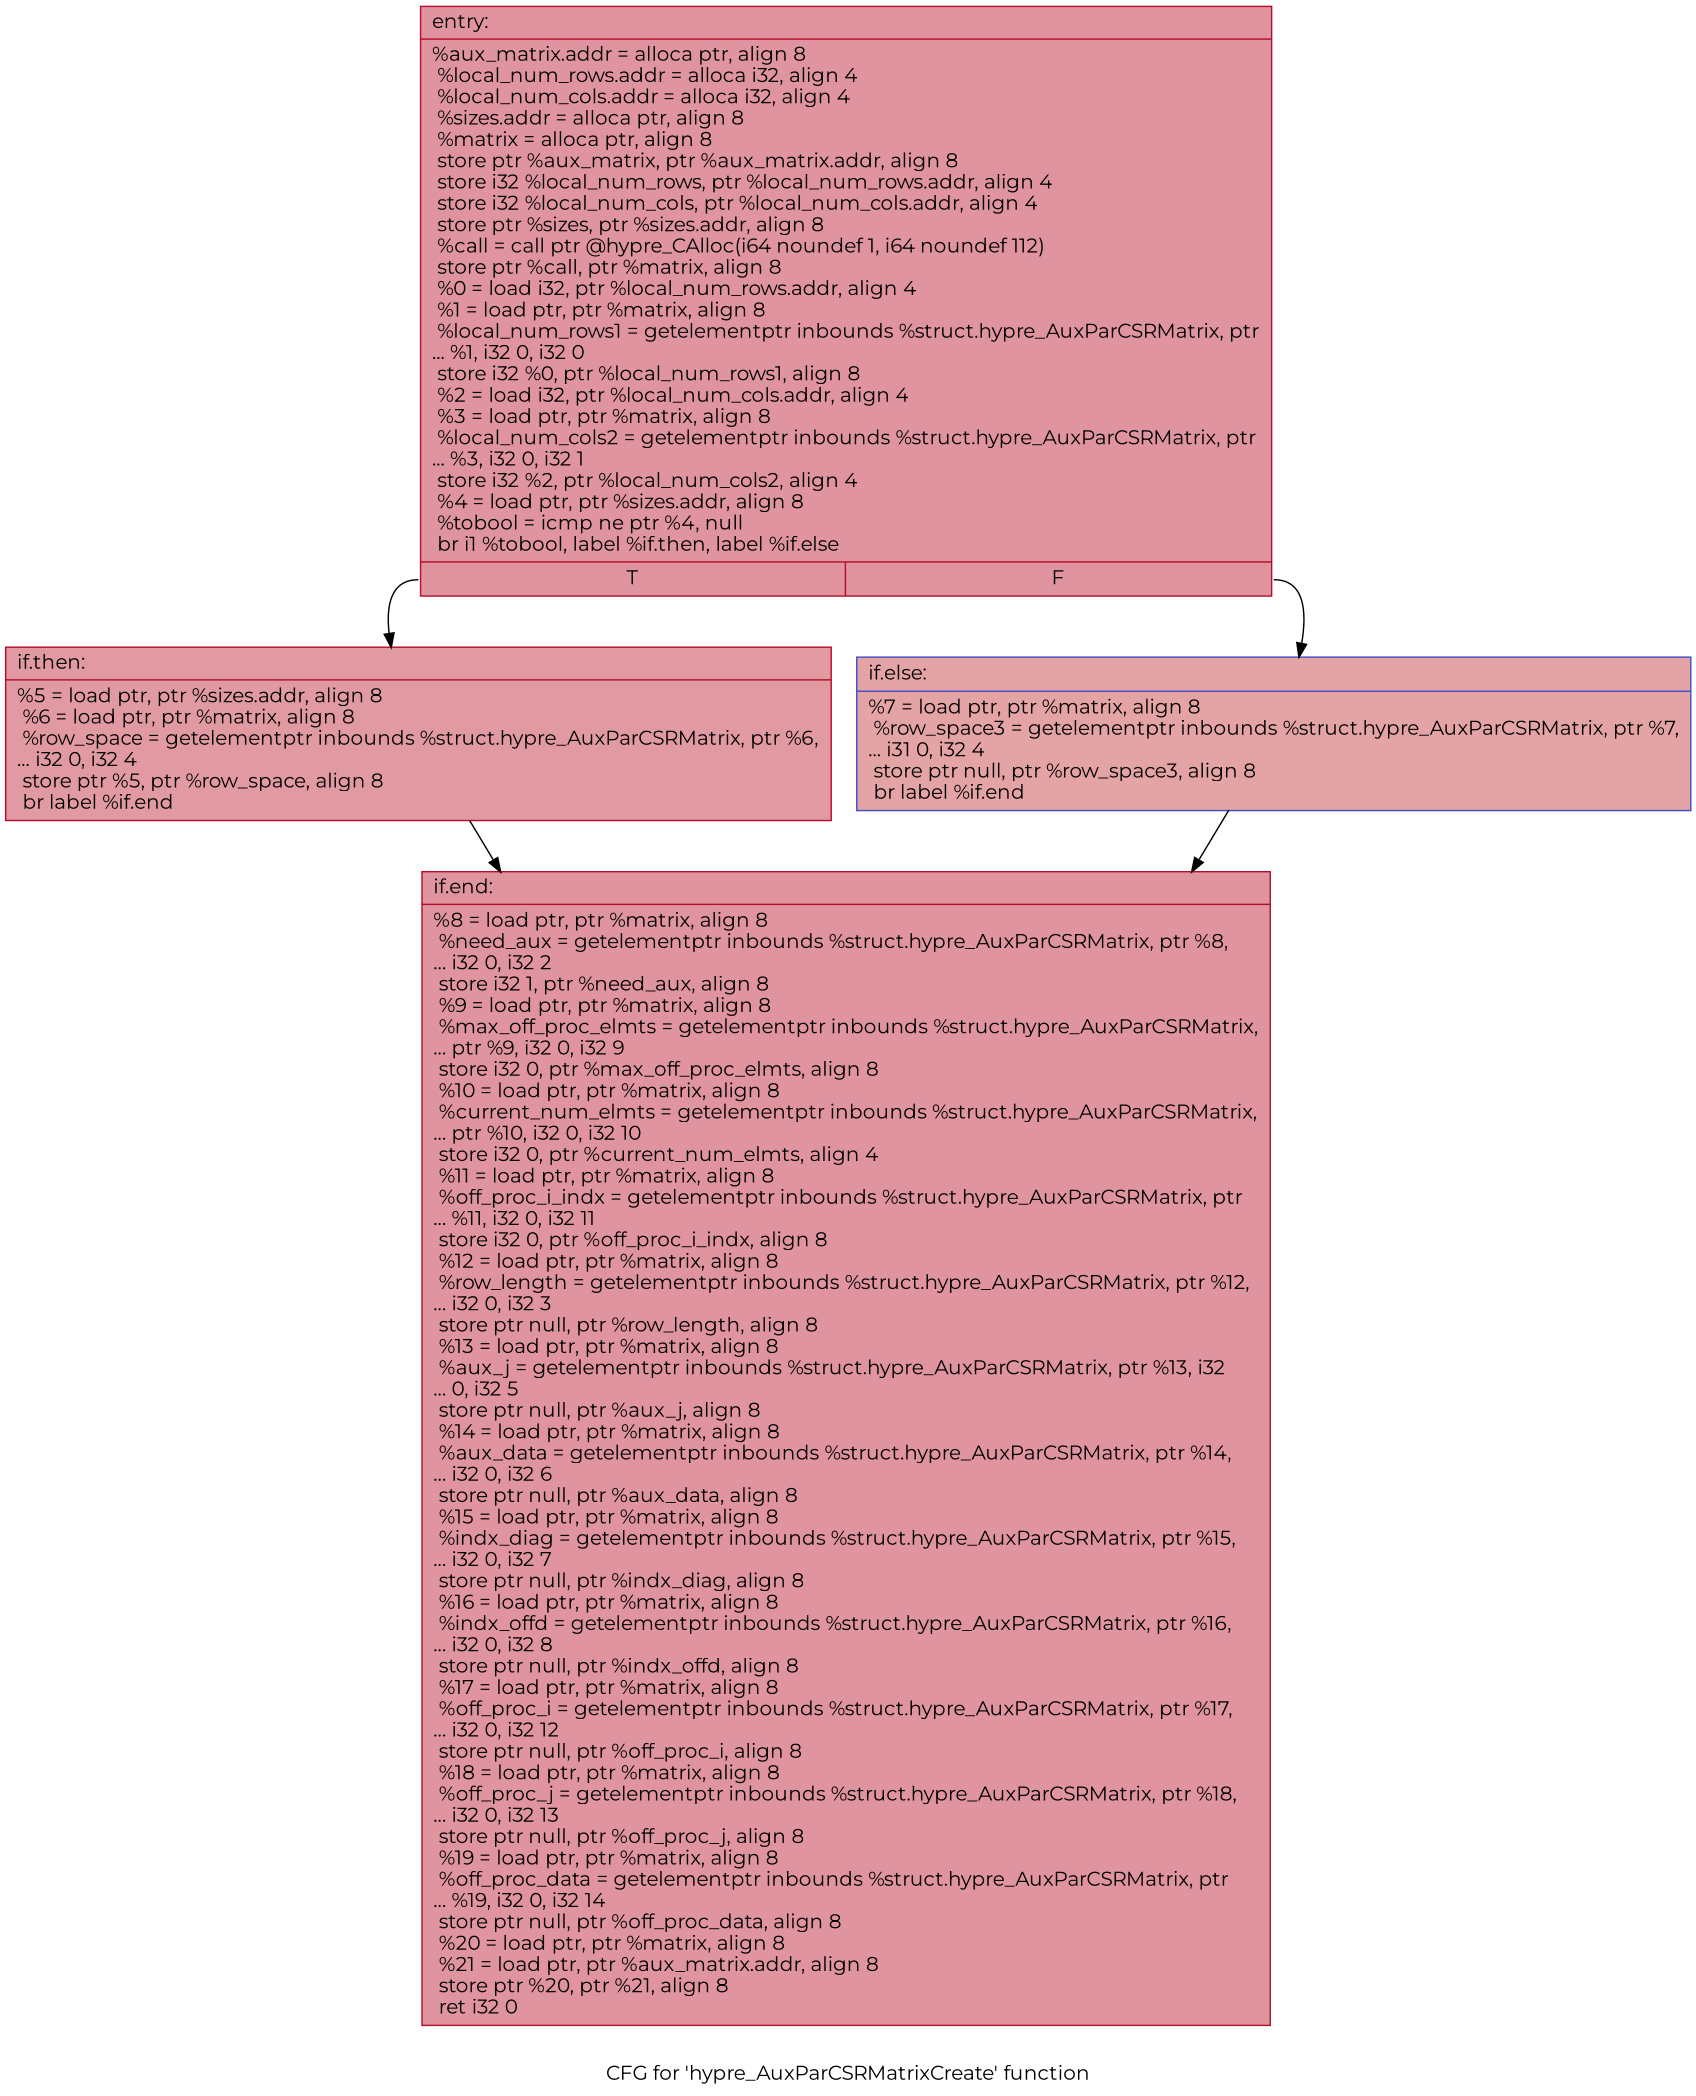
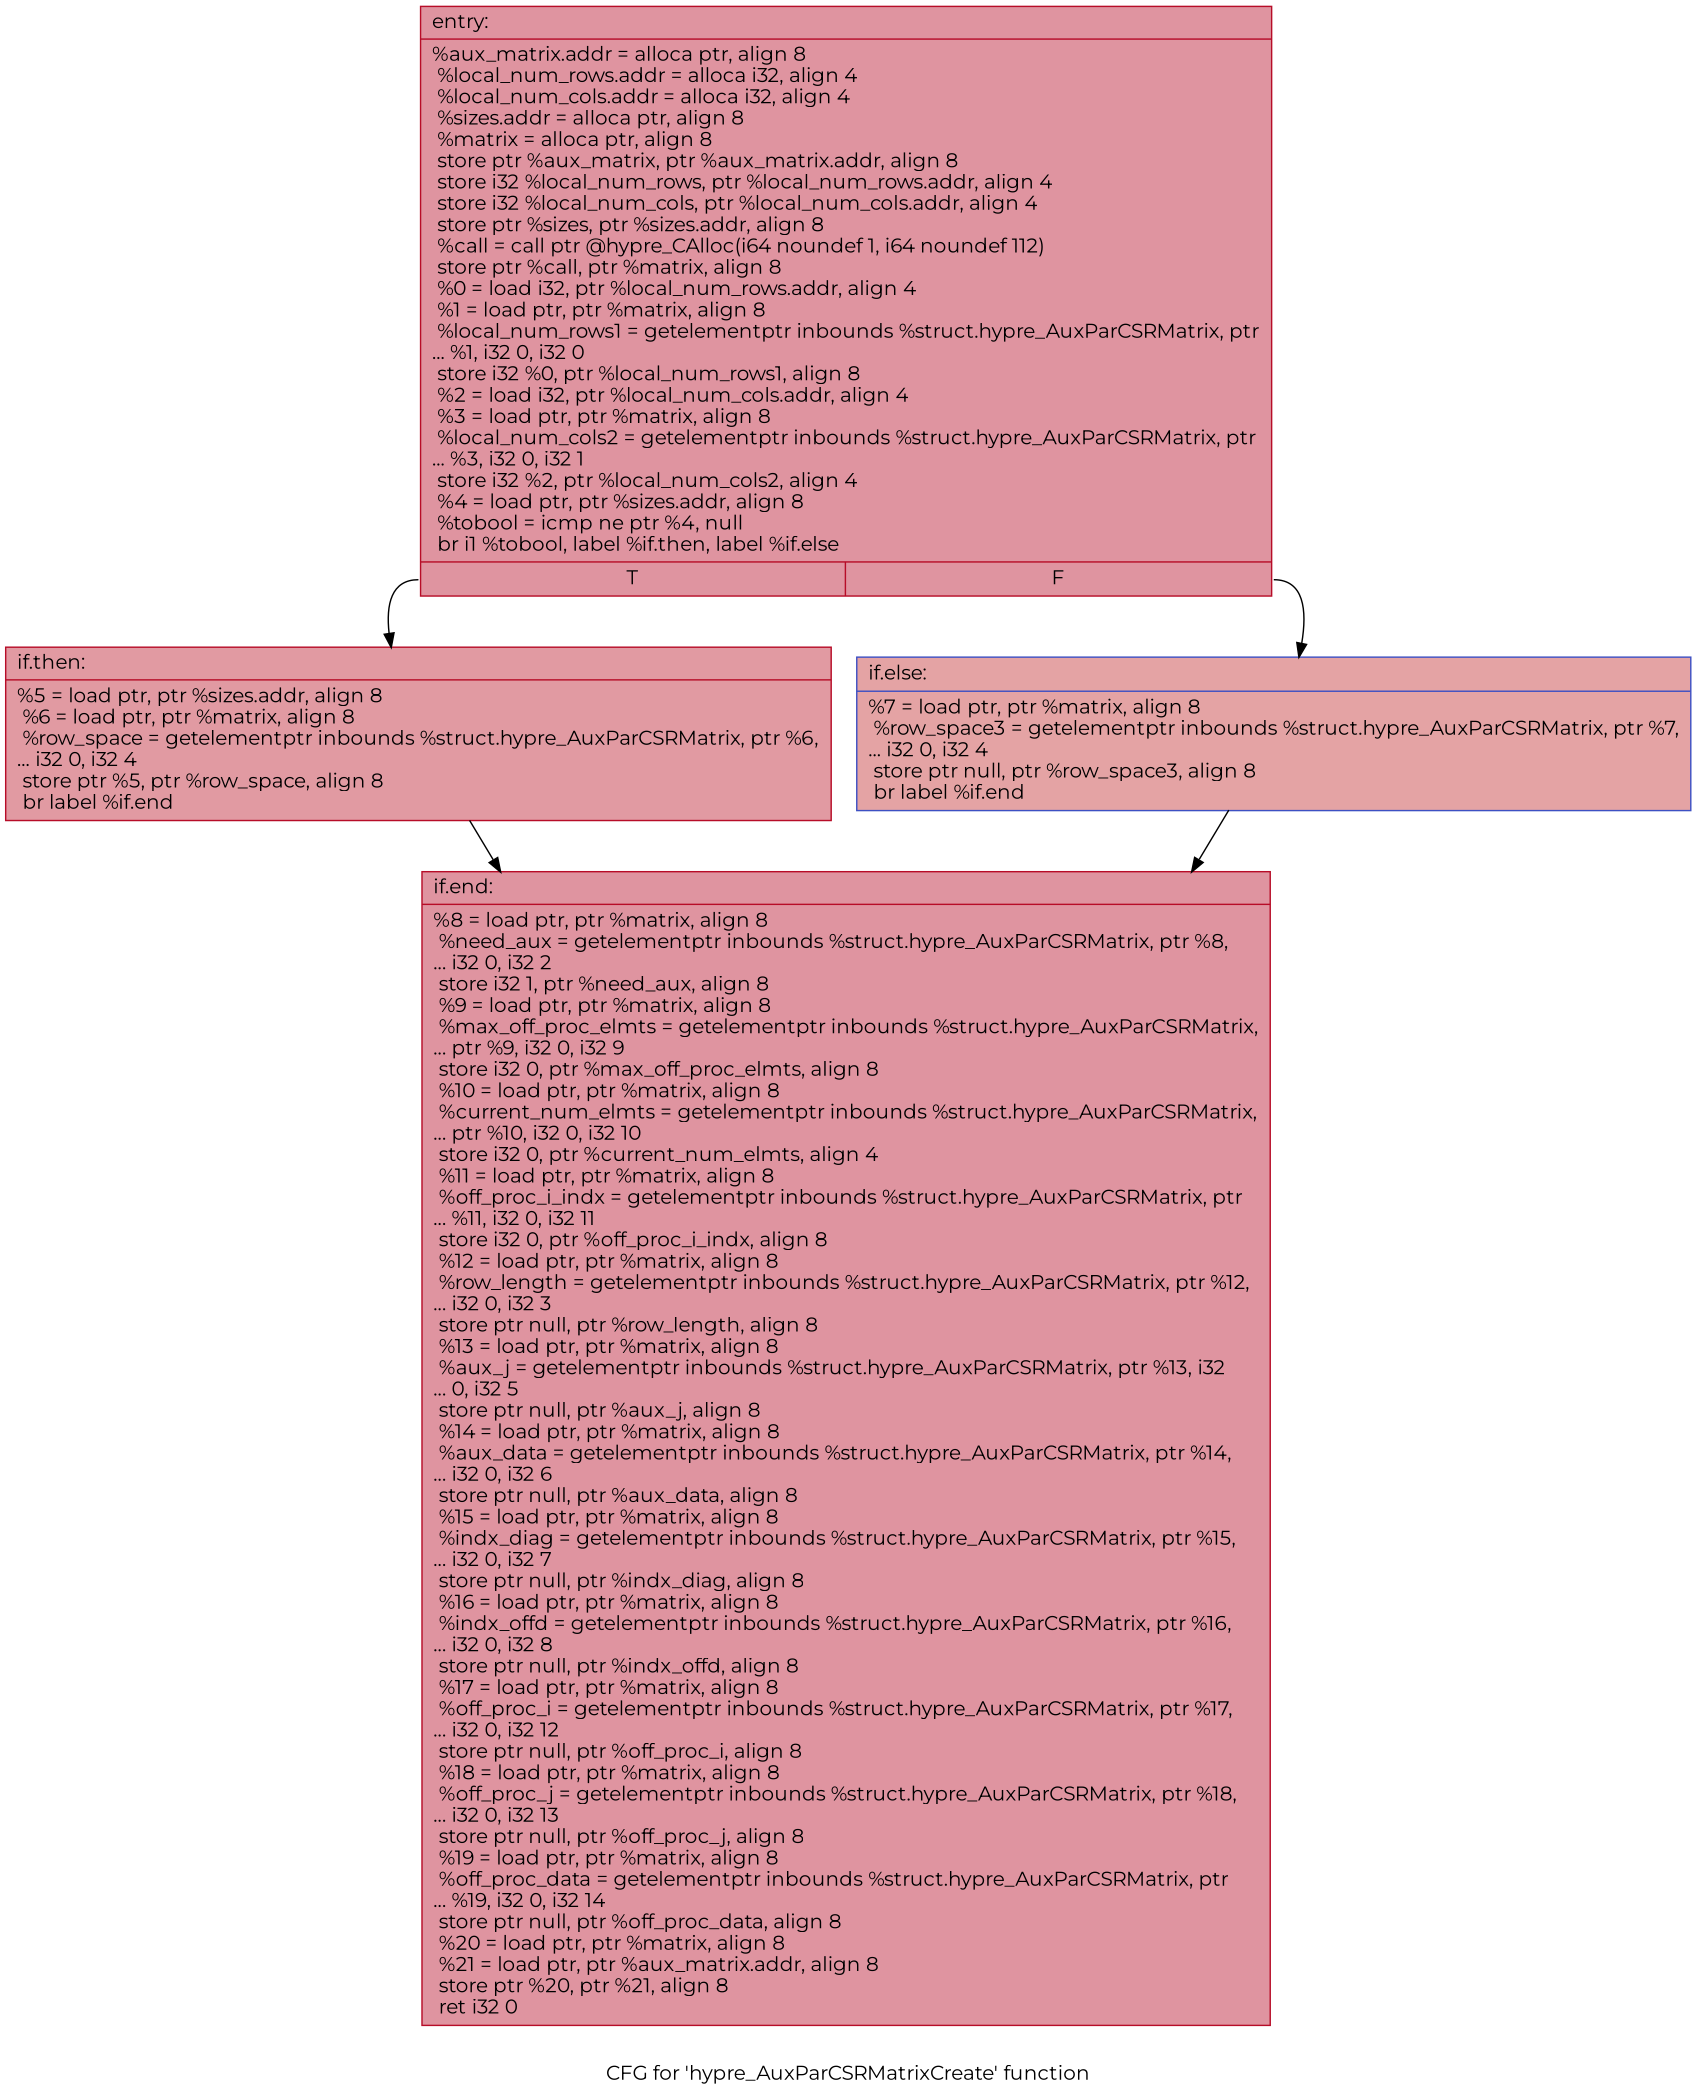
(926, 750) -> (929, 750)
